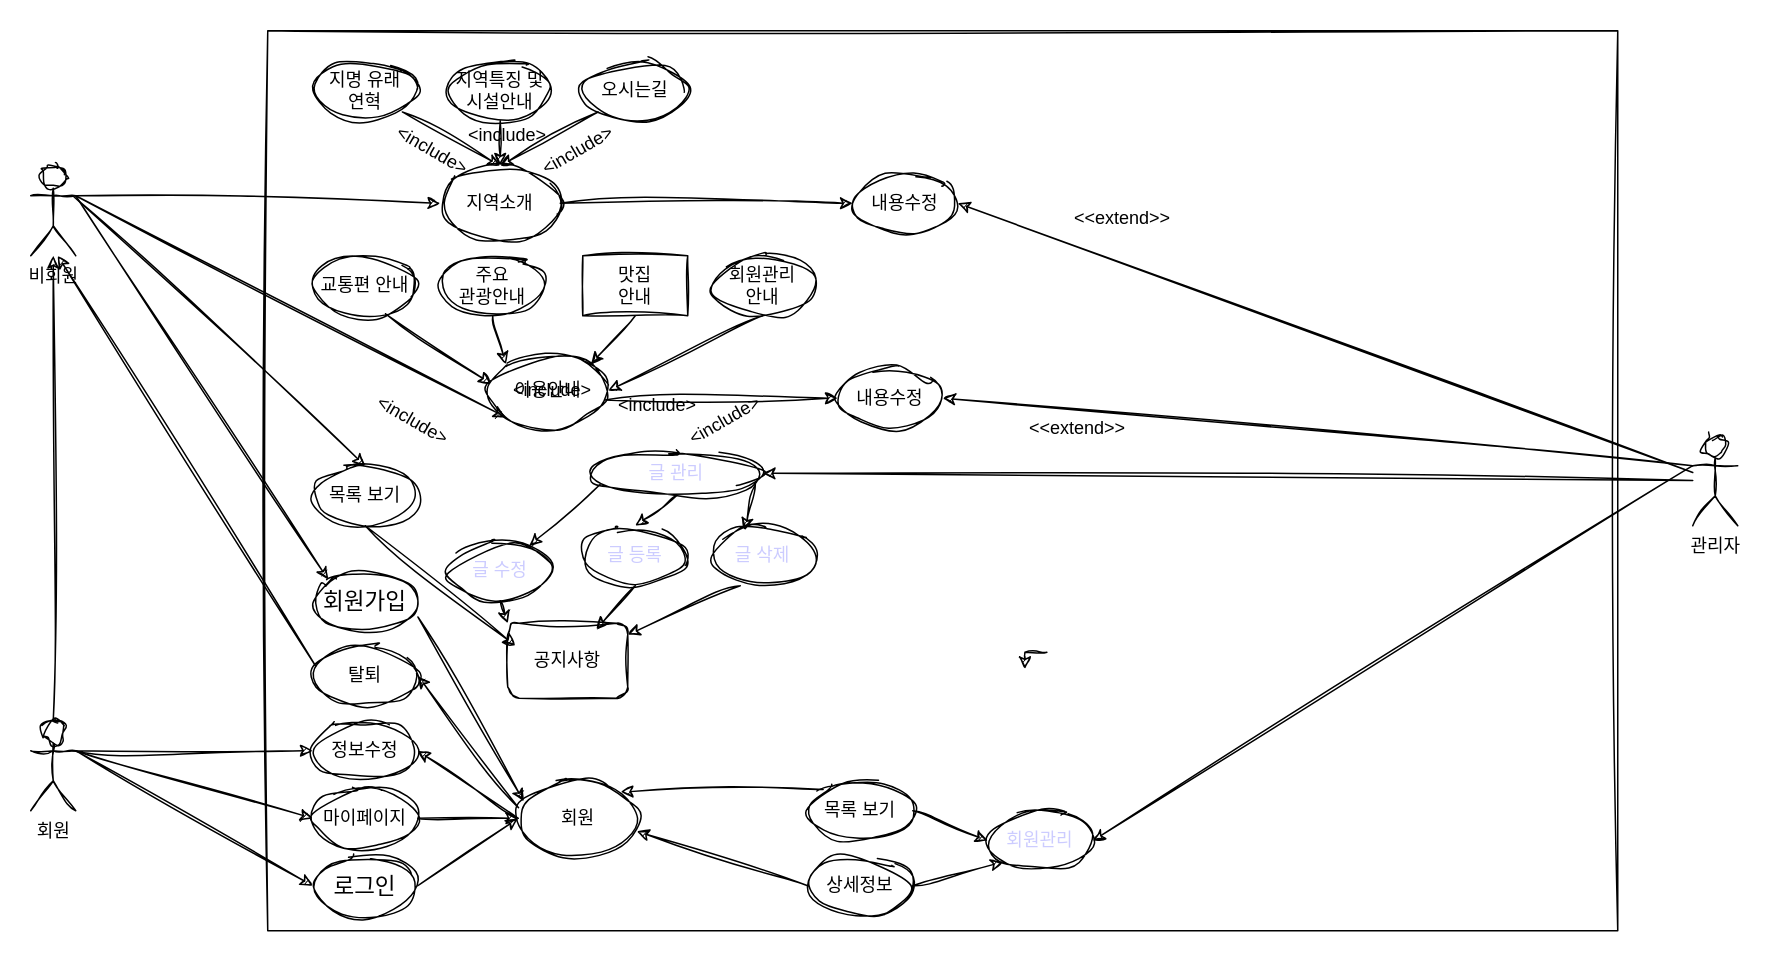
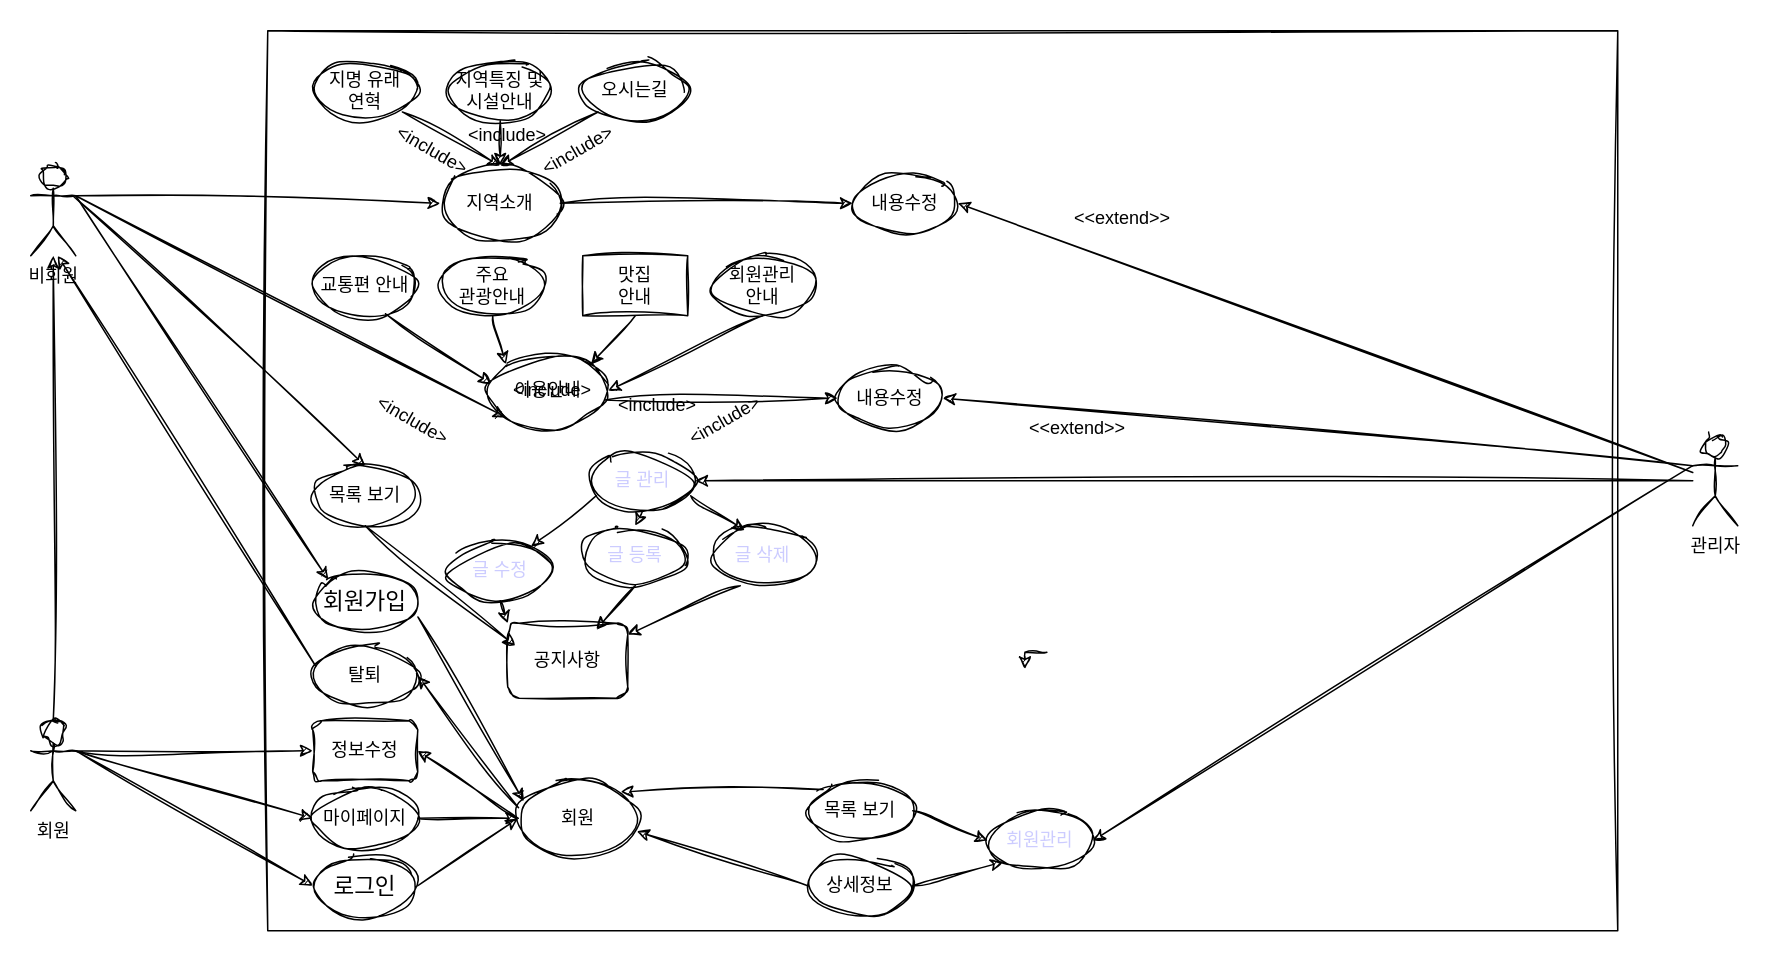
(677, 473) -> (643, 481)
(365, 751) -> (365, 751)
